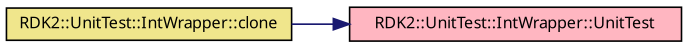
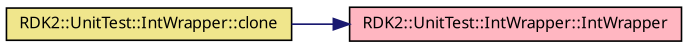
(516, 24) -> (516, 24)
